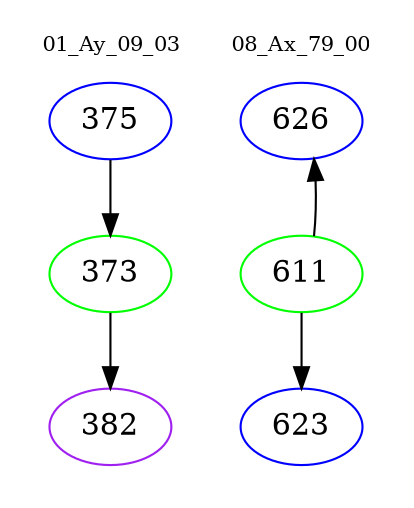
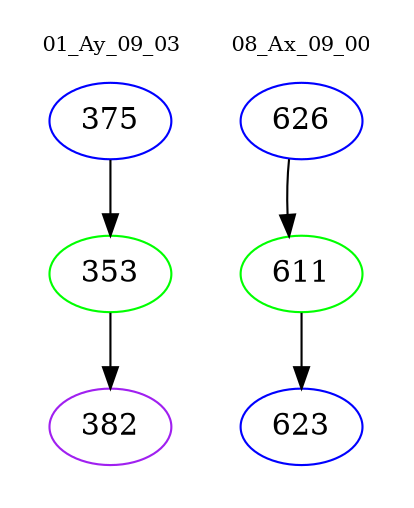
(302, 46) -> (302, 46)
(316, 209) -> (287, 187)
(110, 274) -> (110, 274)
